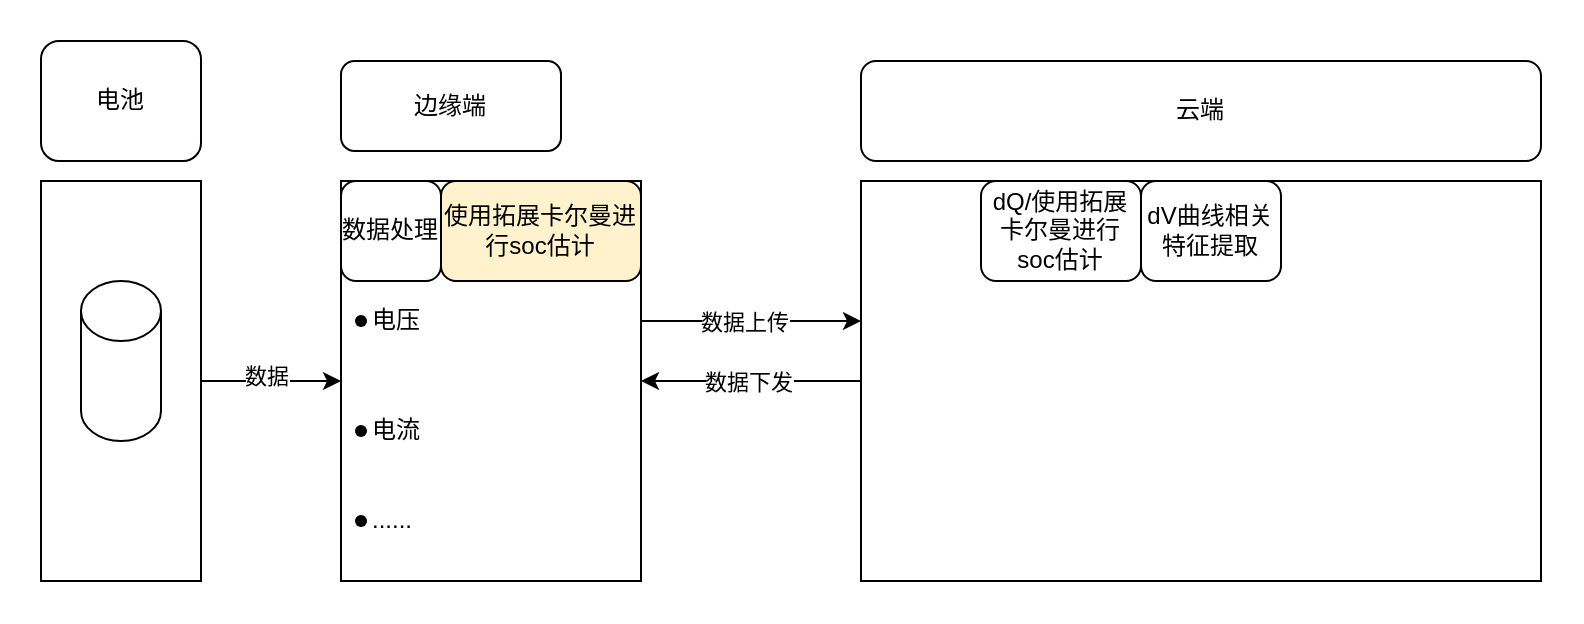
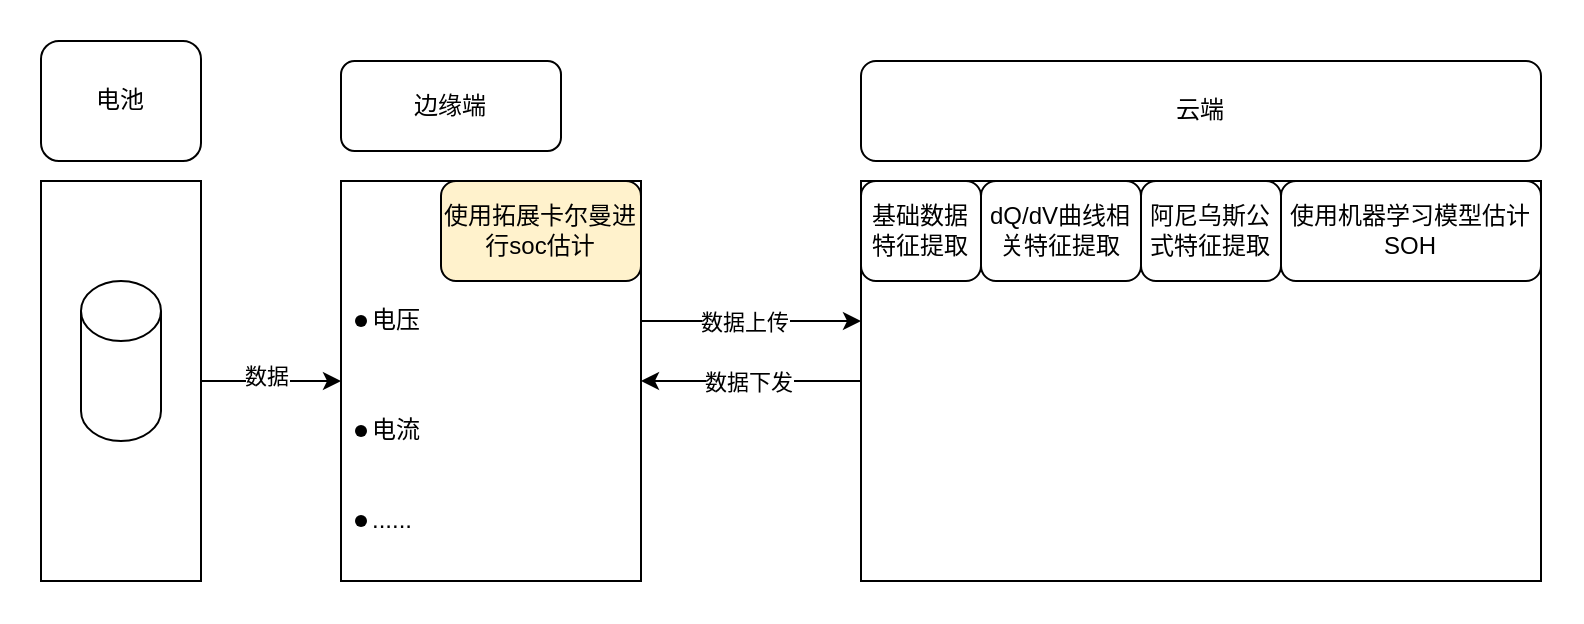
(391, 231) -> none
none -> (921, 231)
(1061, 231) -> (1061, 231)
(1211, 231) -> (1211, 231)
none -> (1411, 231)
